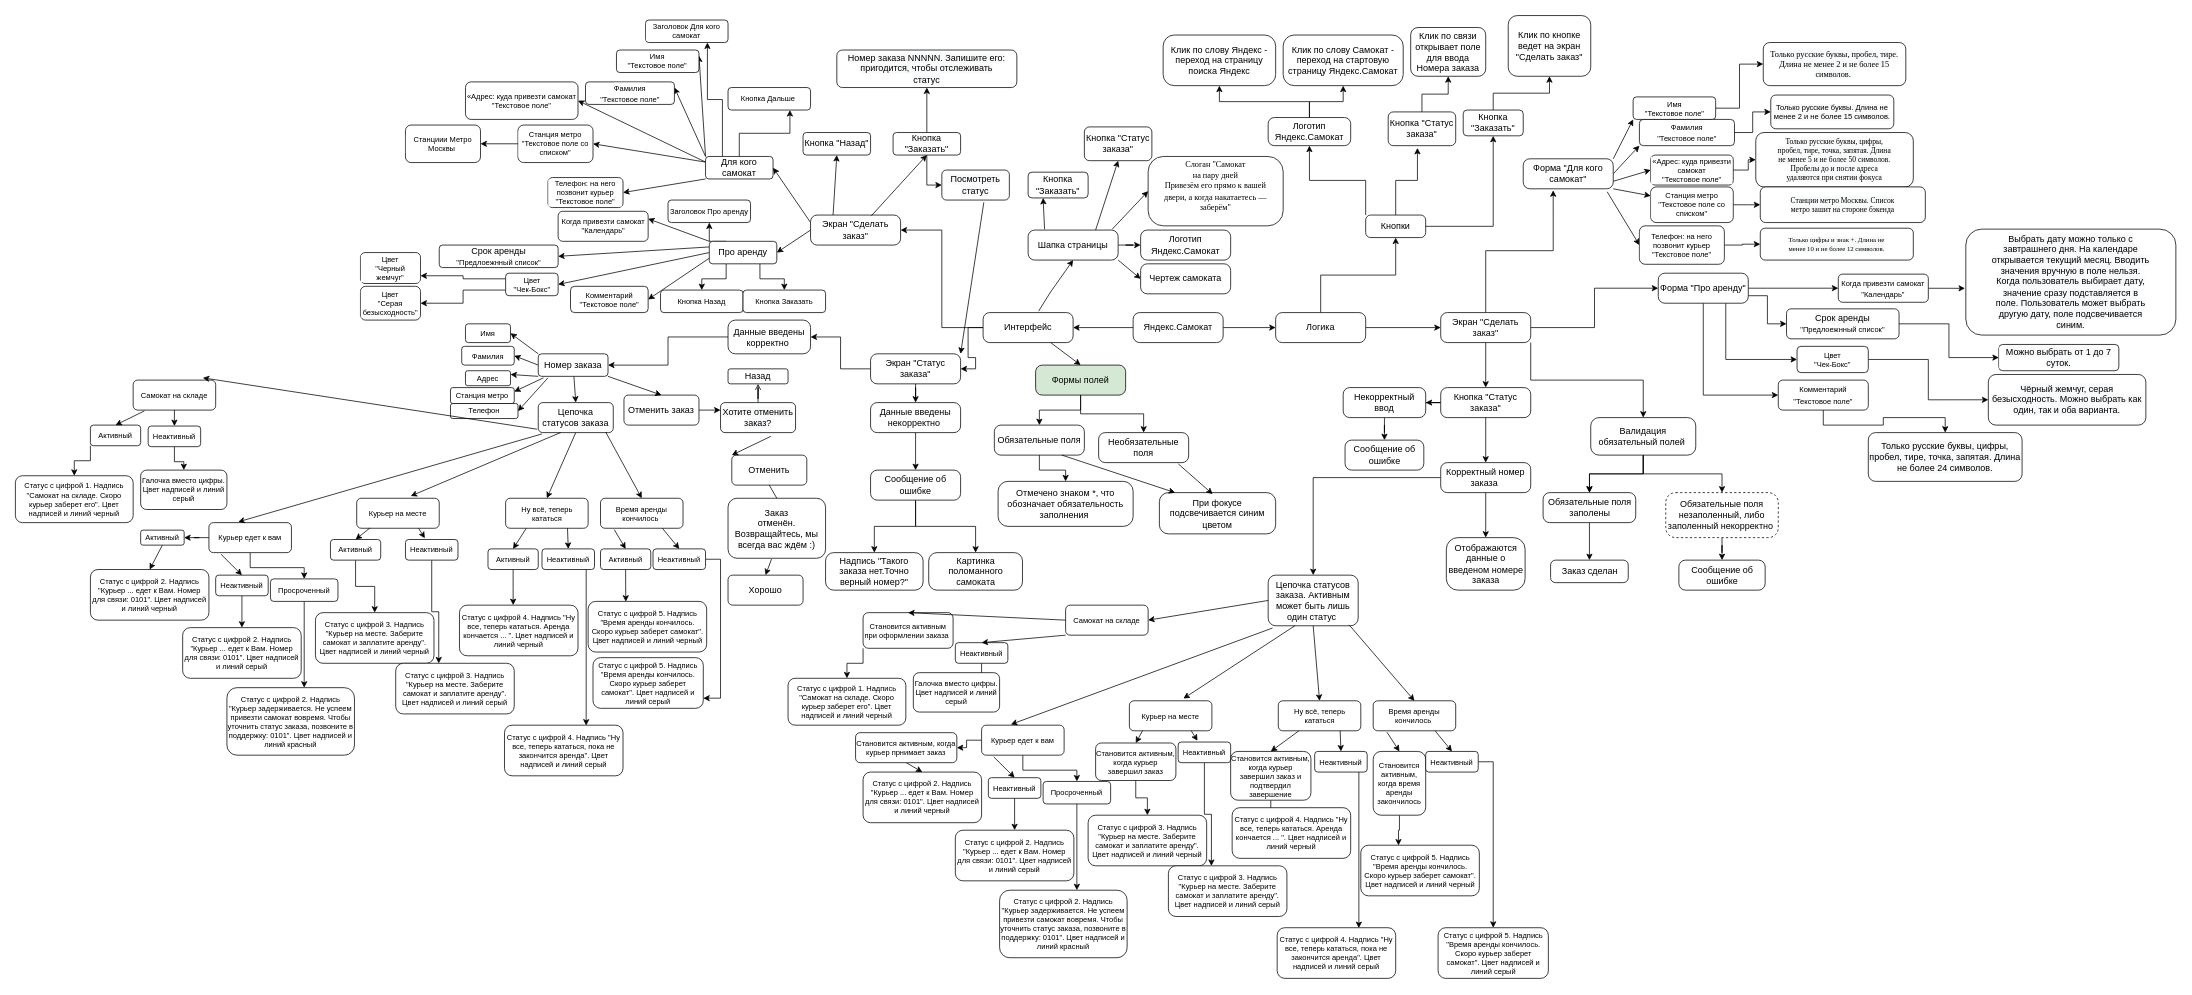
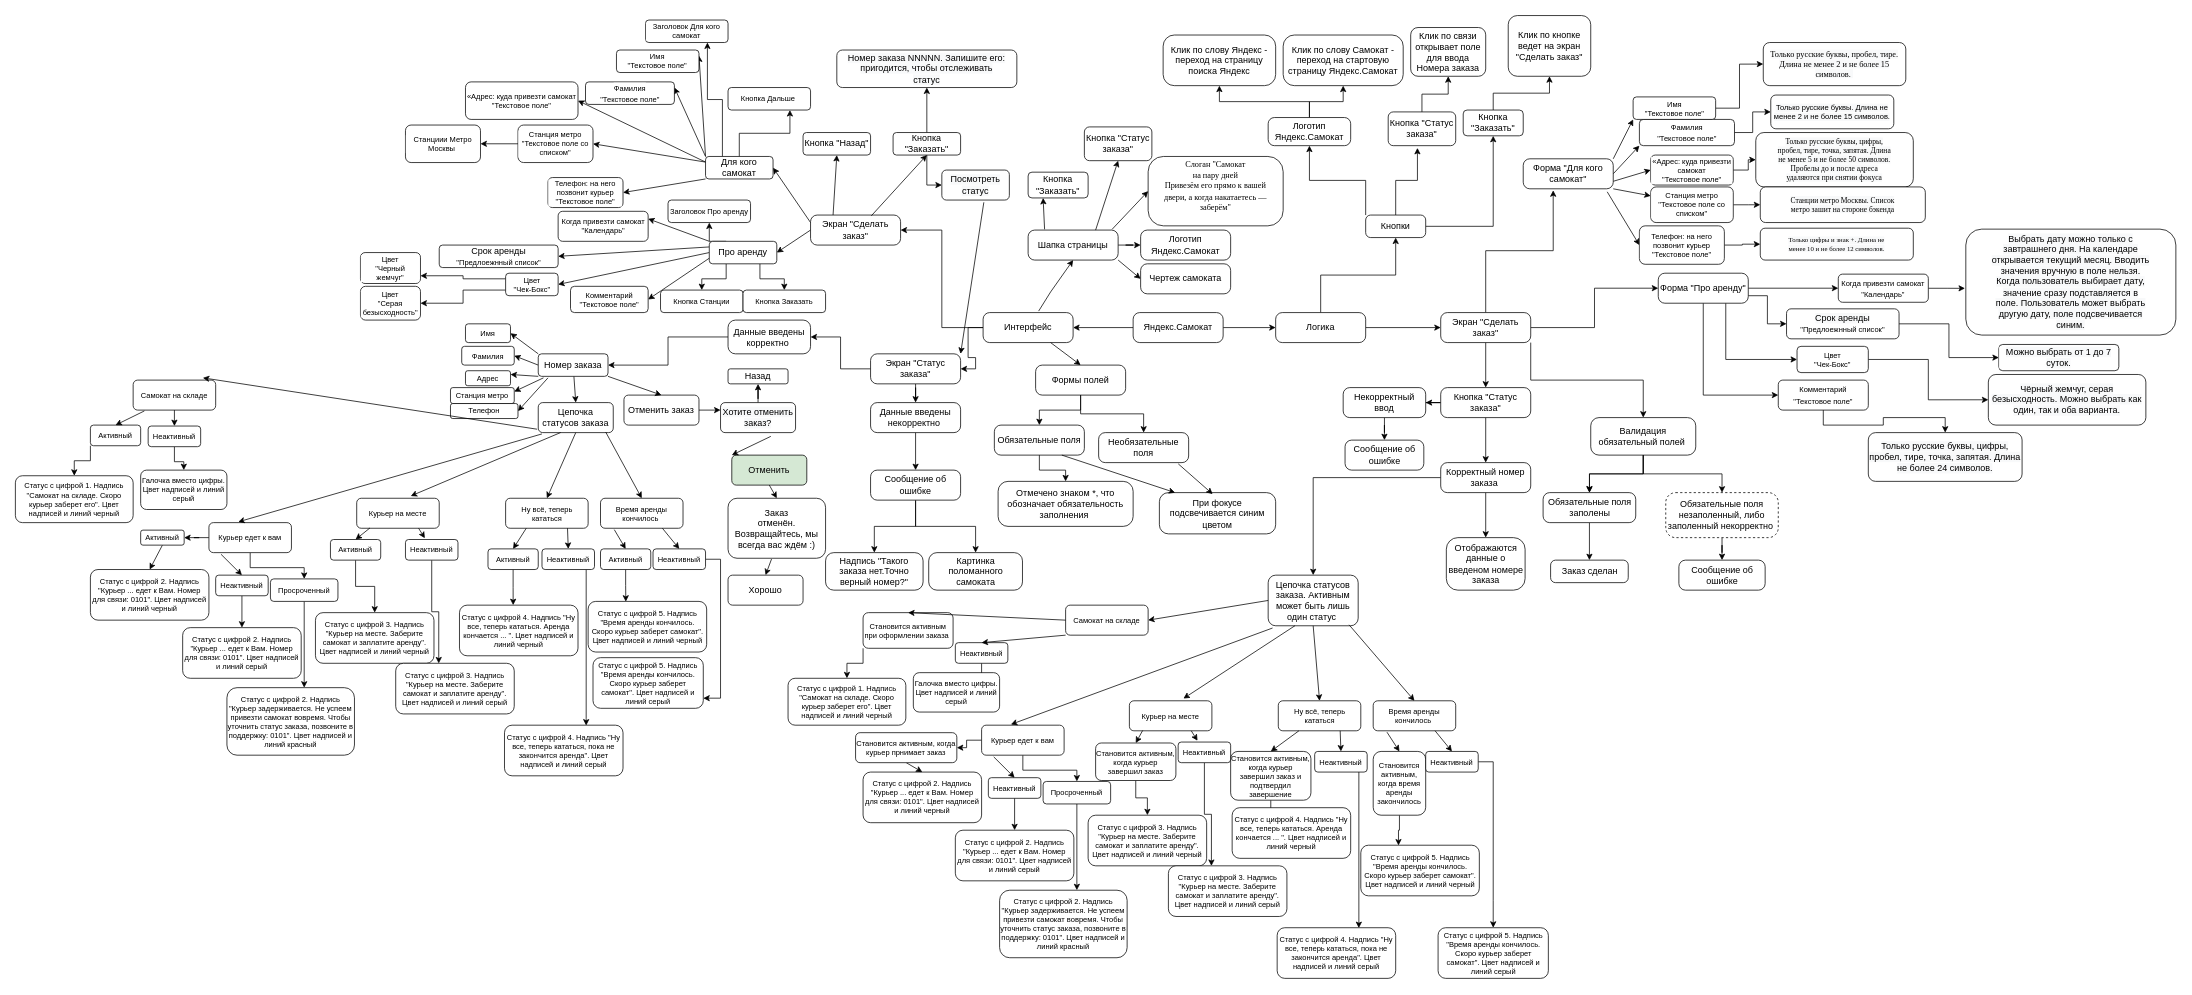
(702, 301) -> (702, 301)
(1080, 380) -> (1080, 380)
(758, 388) -> (758, 390)
(769, 470) -> (769, 470)
(775, 495) -> (773, 492)
